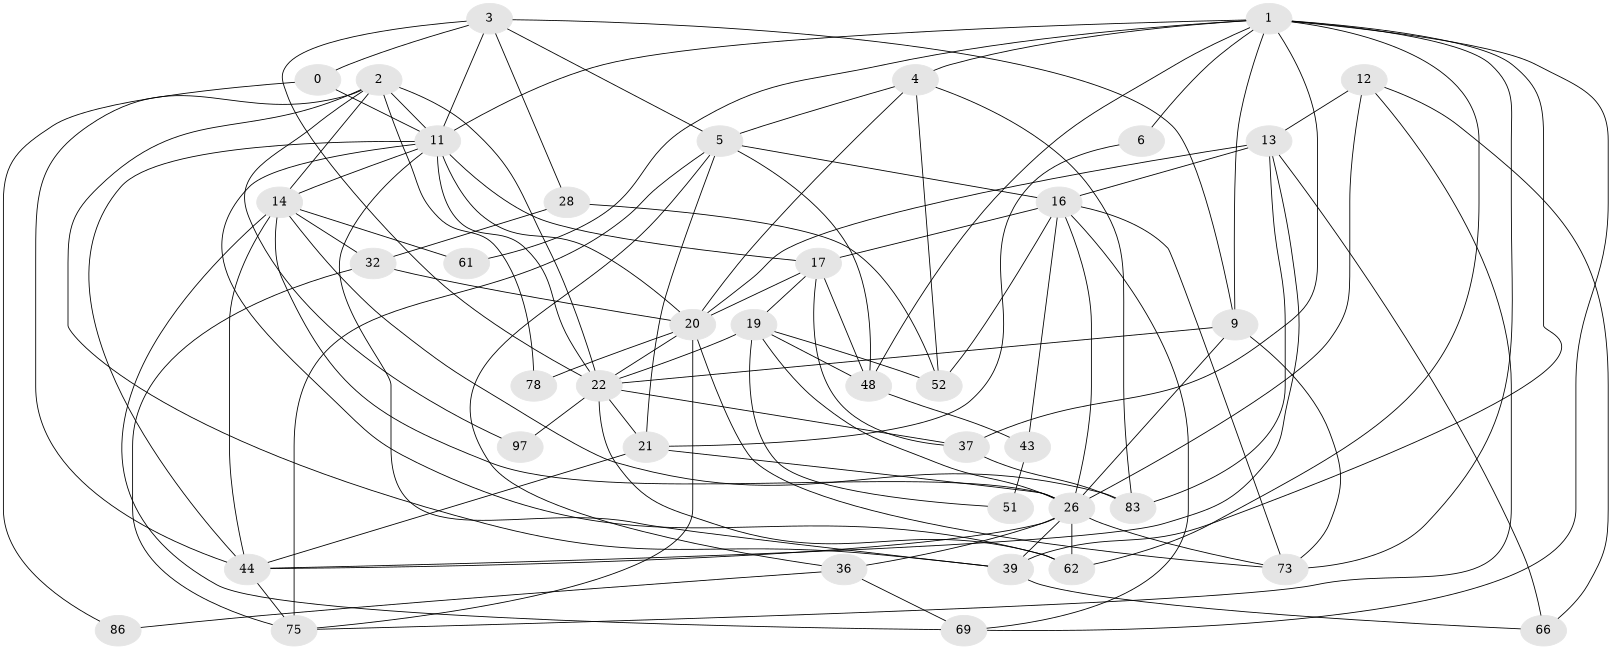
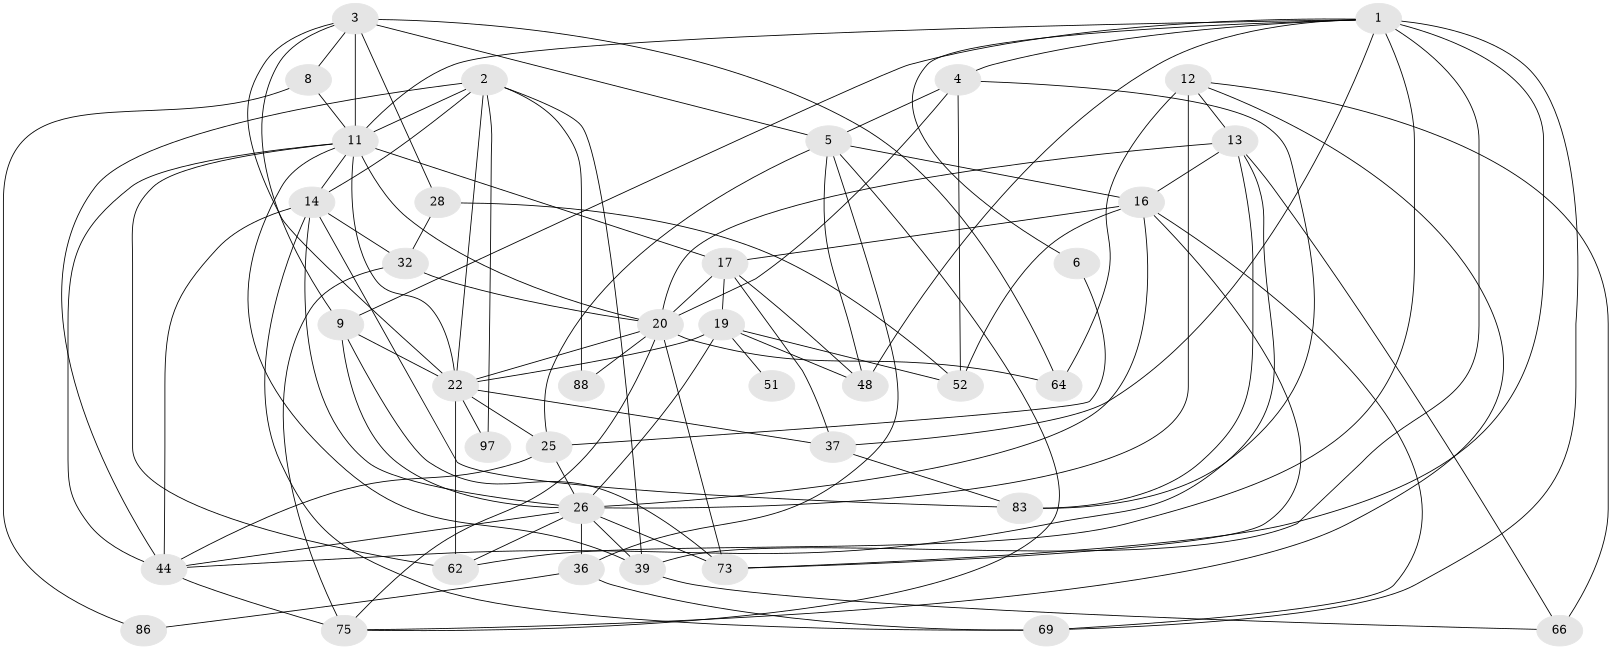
(318, 80) -> (309, 80)
(467, 264) -> none
(534, 386) -> (581, 386)
none -> (1059, 386)
(646, 447) -> (549, 447)
(1028, 447) -> none
